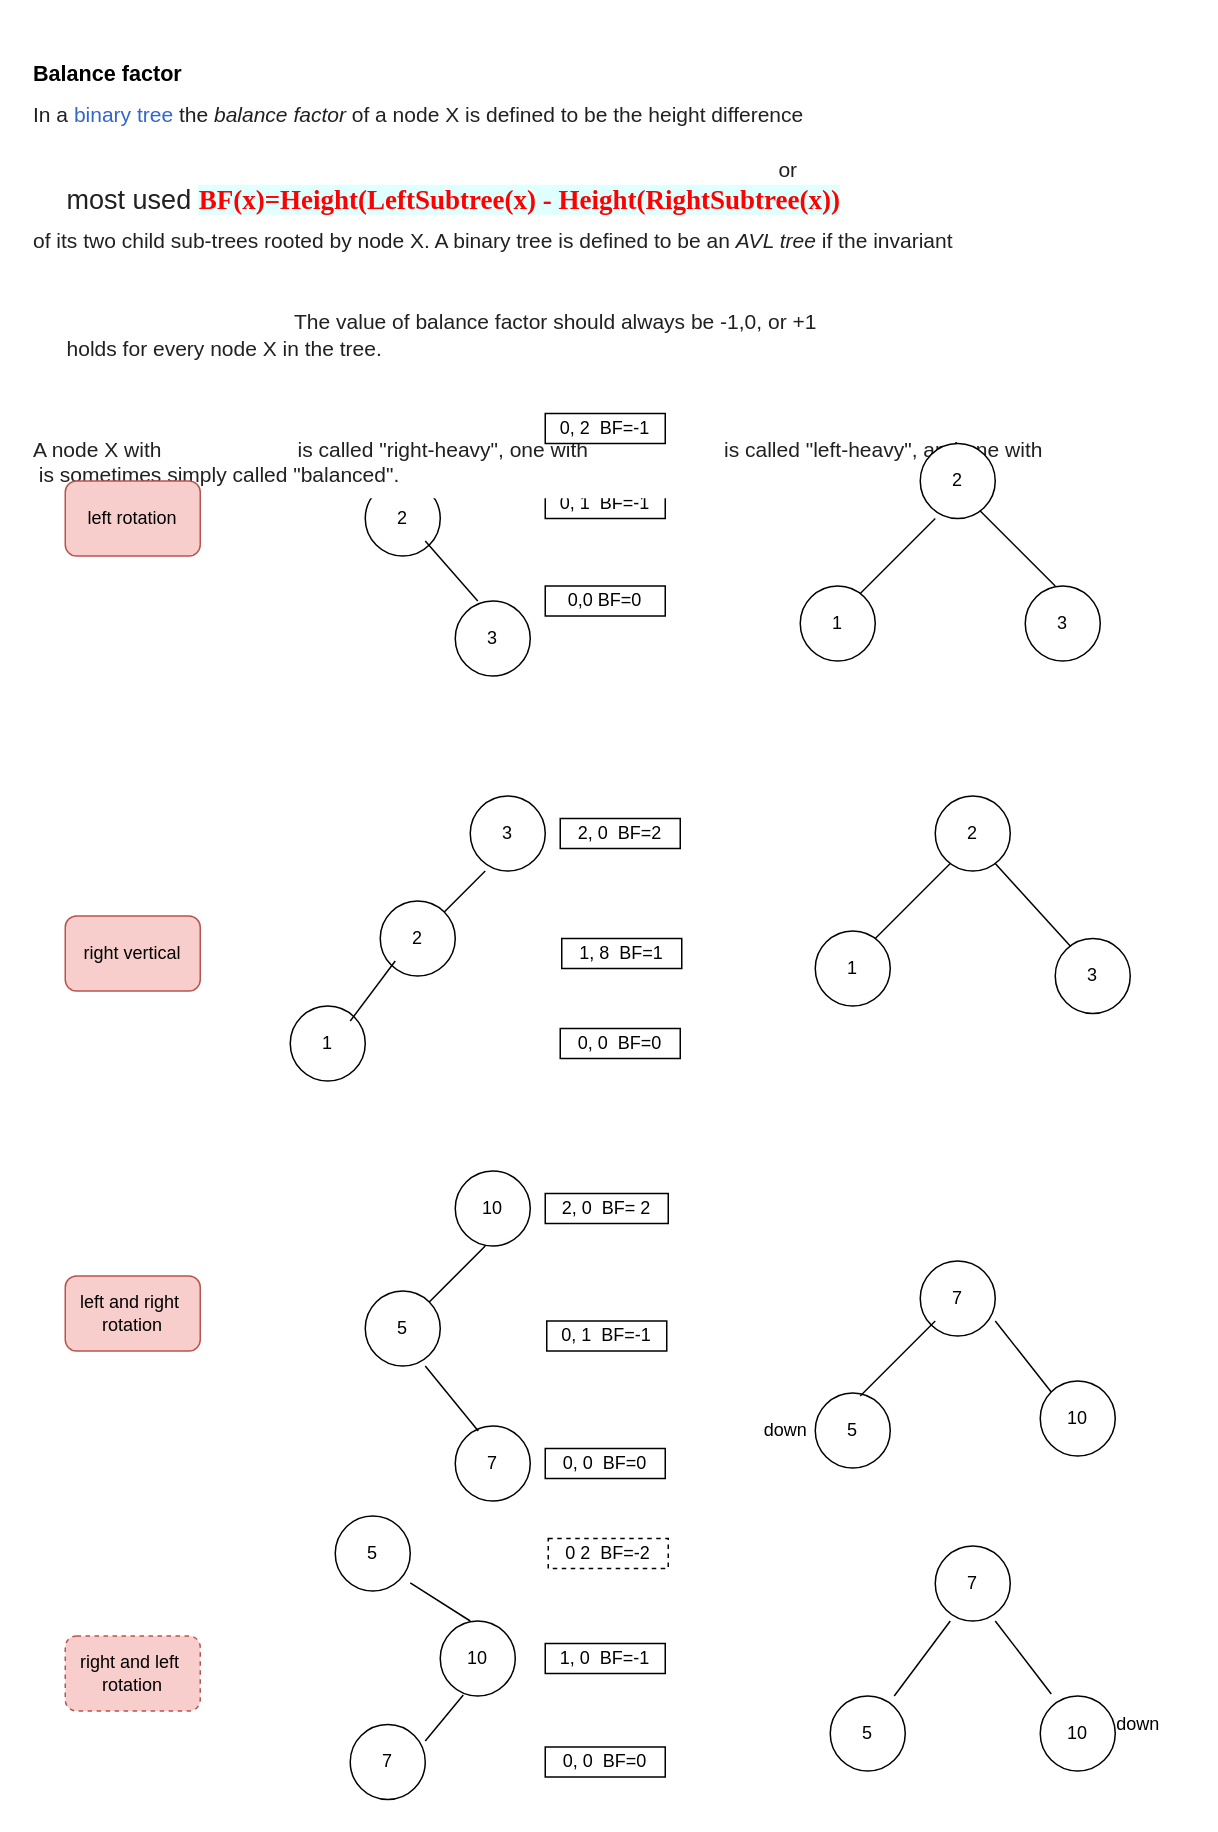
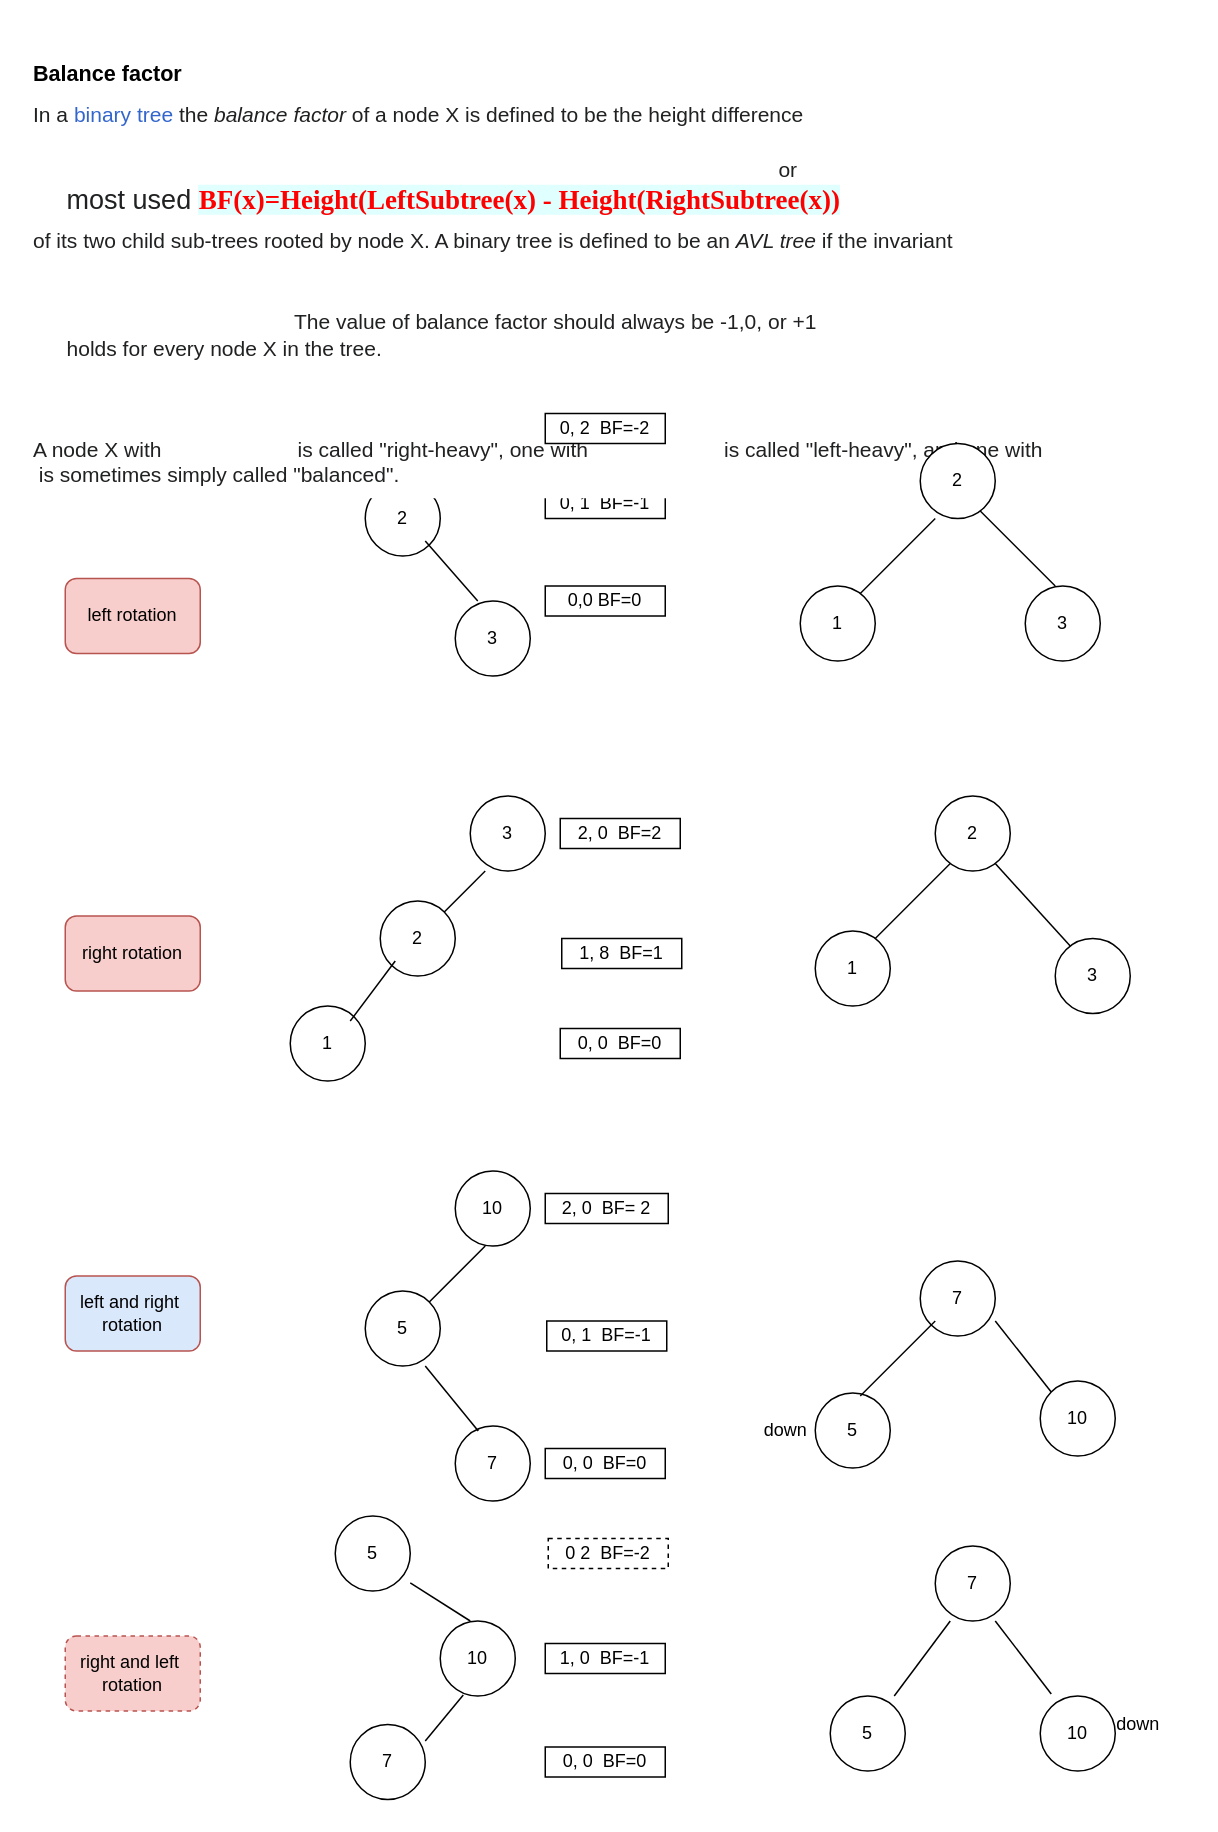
(605, 428) -> (605, 428)
(133, 518) -> (133, 616)
(133, 953) -> (133, 953)
(133, 1313) -> (133, 1313)
